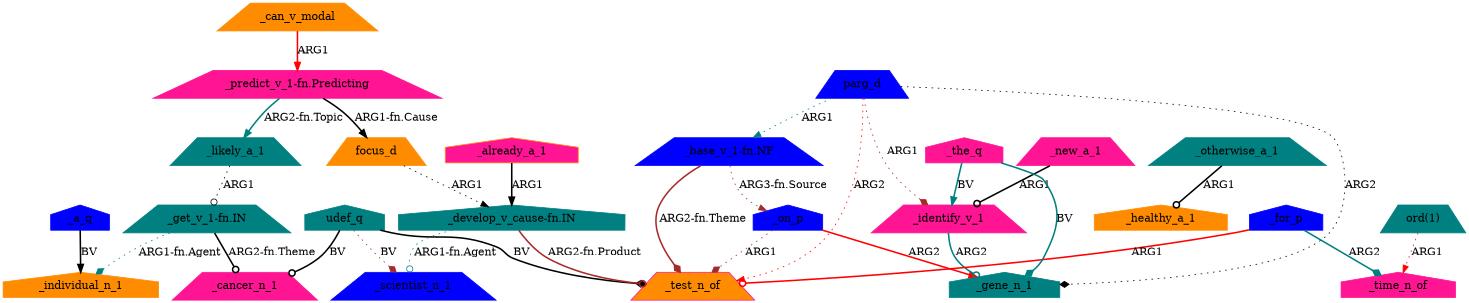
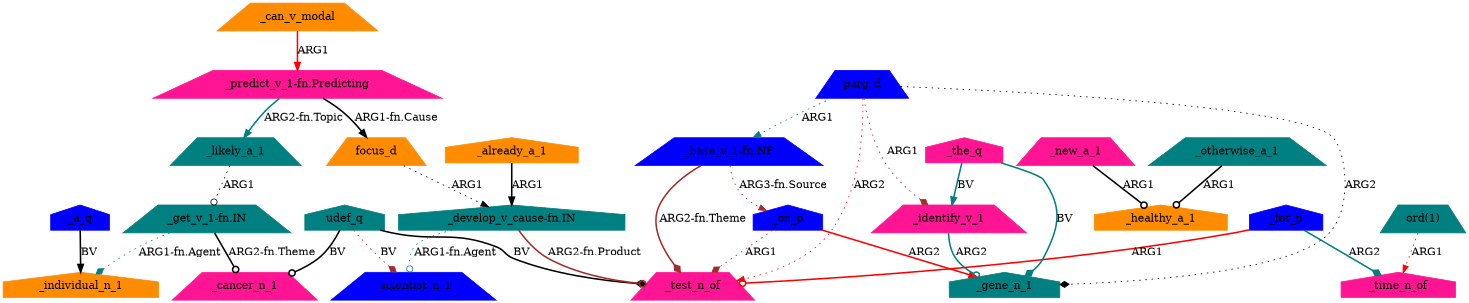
(512, 152) -> (512, 152)
(1015, 184) -> (1117, 184)
(693, 286) -> (693, 286)
